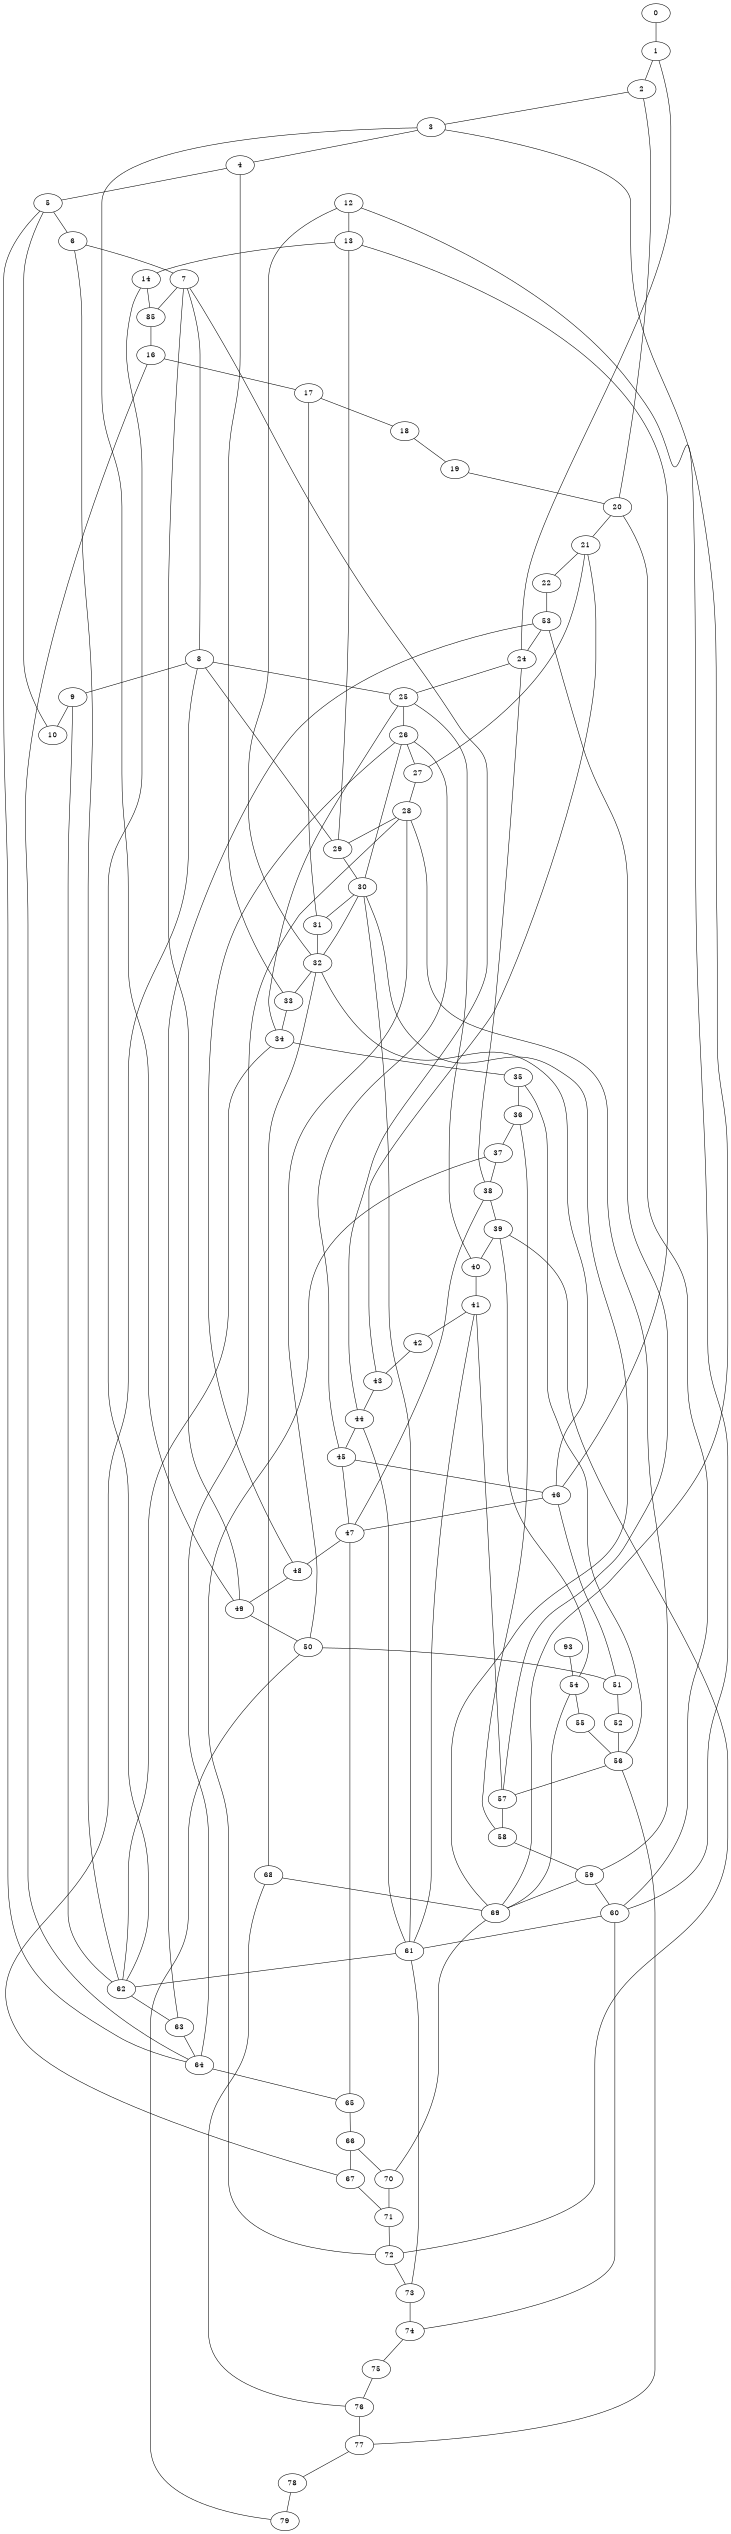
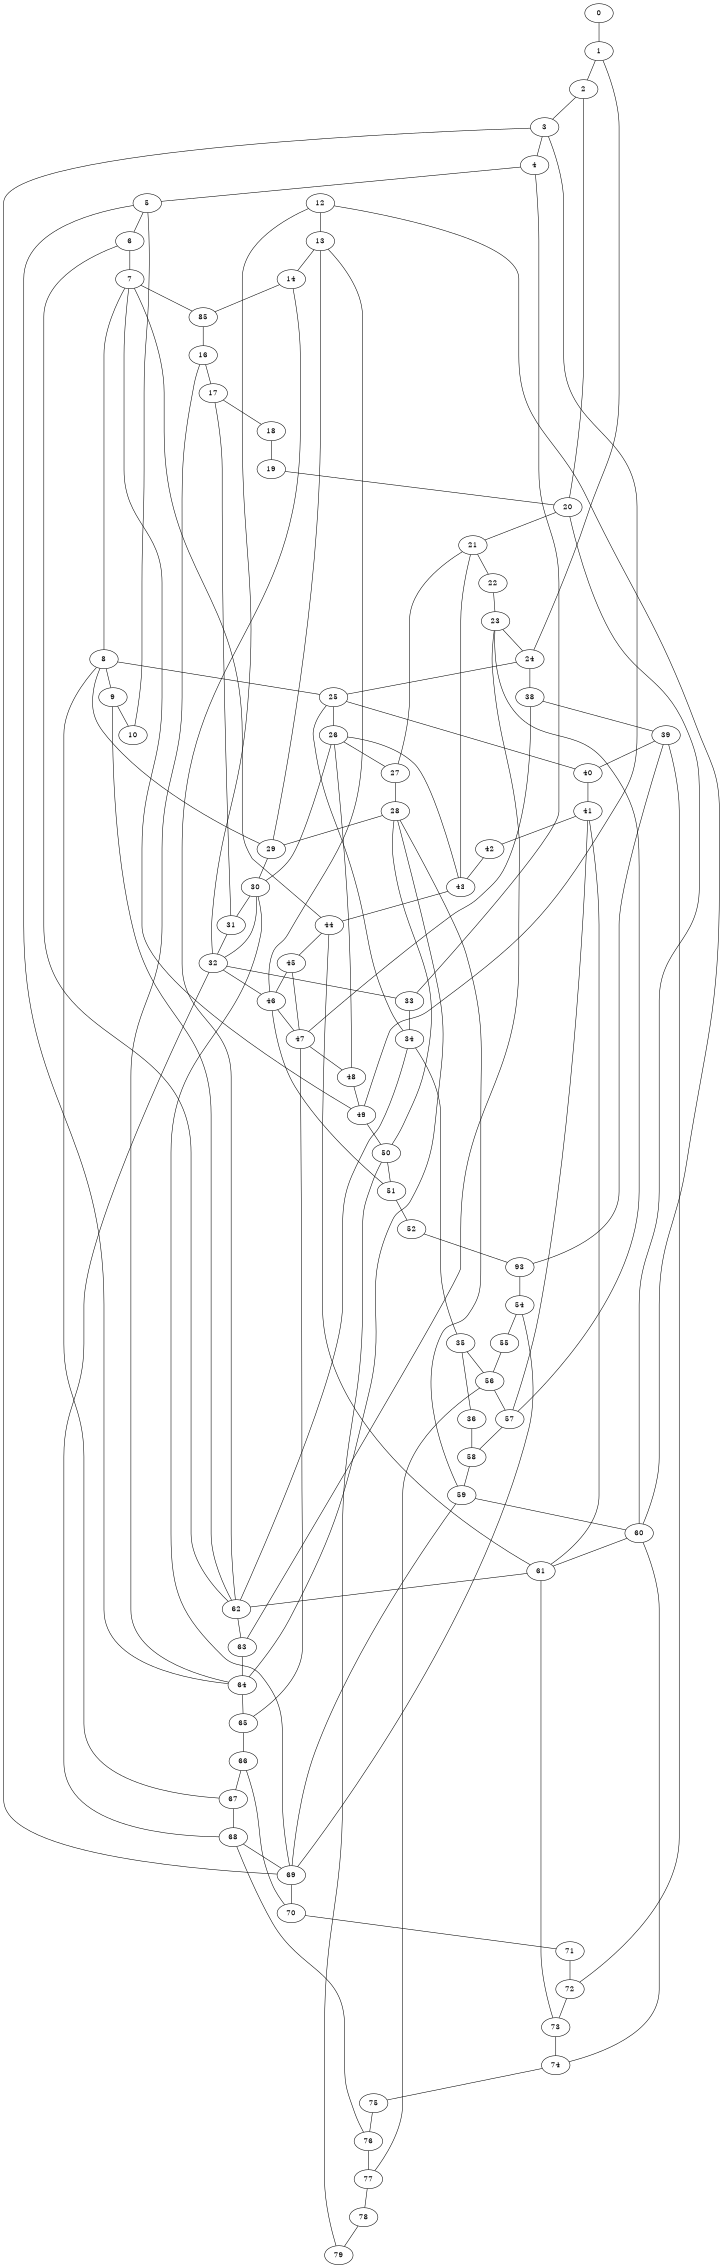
(547, 621) -> (496, 621)
(374, 1084) -> (427, 785)
(498, 1153) -> none
(403, 1392) -> none
(508, 1468) -> (619, 1025)
(619, 1742) -> (466, 1248)
(370, 2198) -> (233, 1818)
